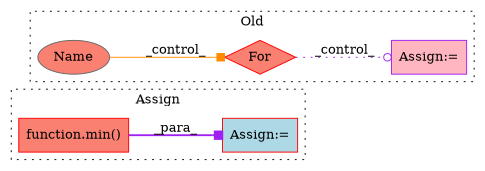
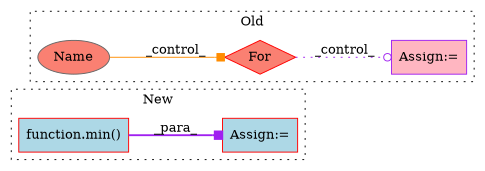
(158, 100) -> (158, 100)
(74, 135) -> (74, 135)
